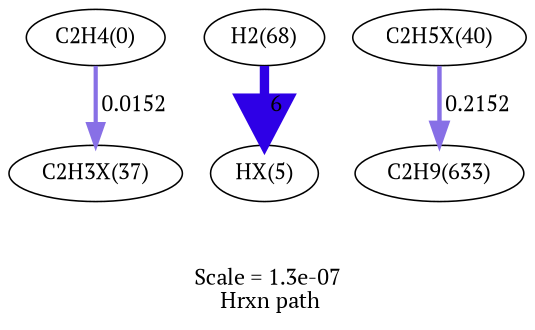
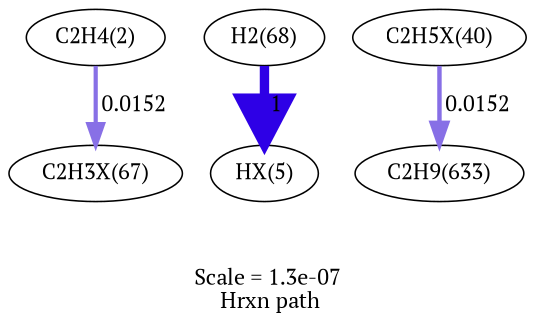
(96, 38) -> (96, 38)
(274, 105) -> (274, 105)
(475, 105) -> (475, 105)
(96, 173) -> (96, 173)
